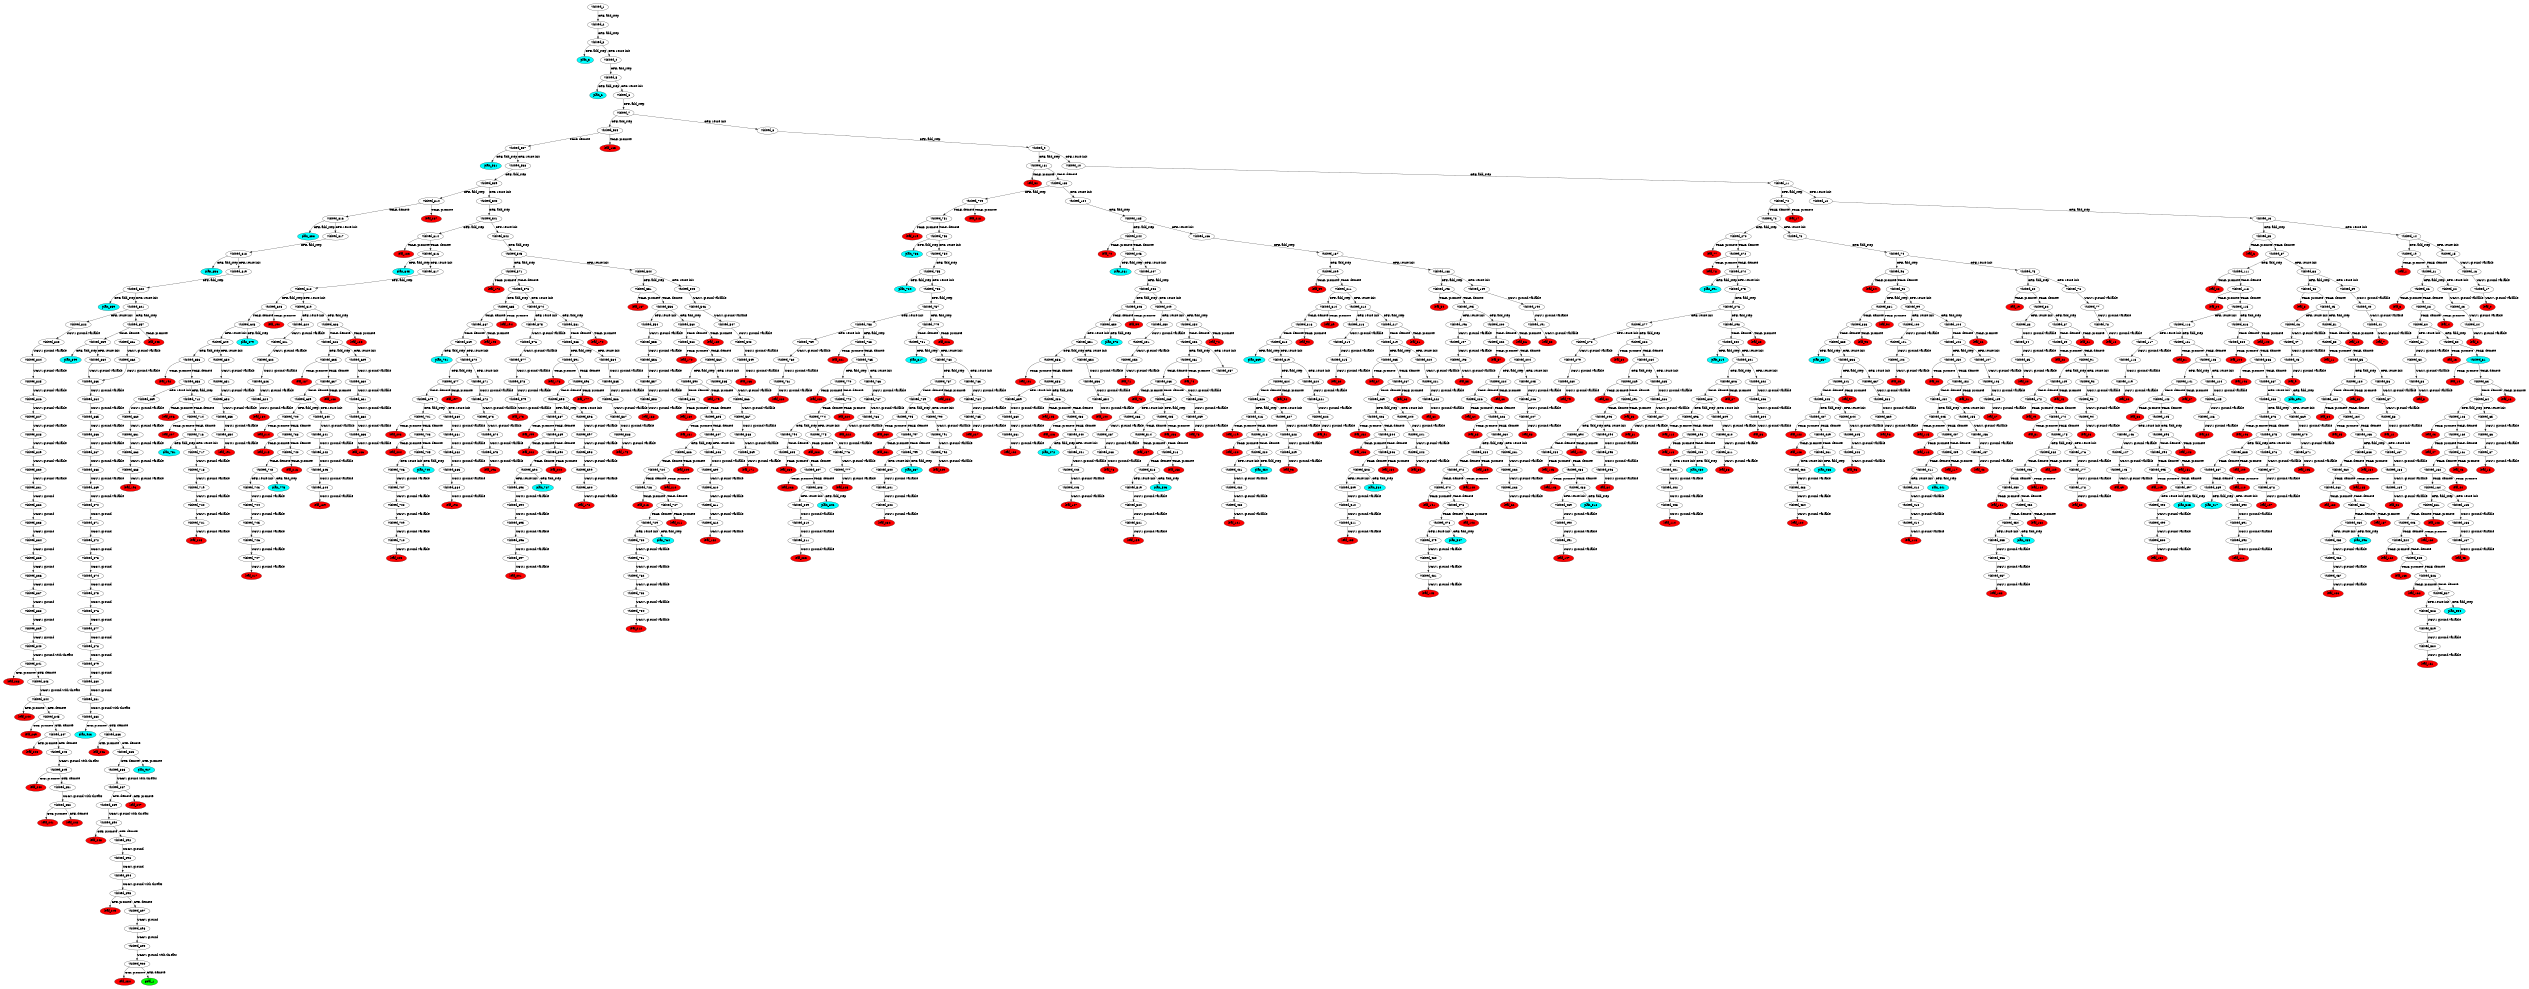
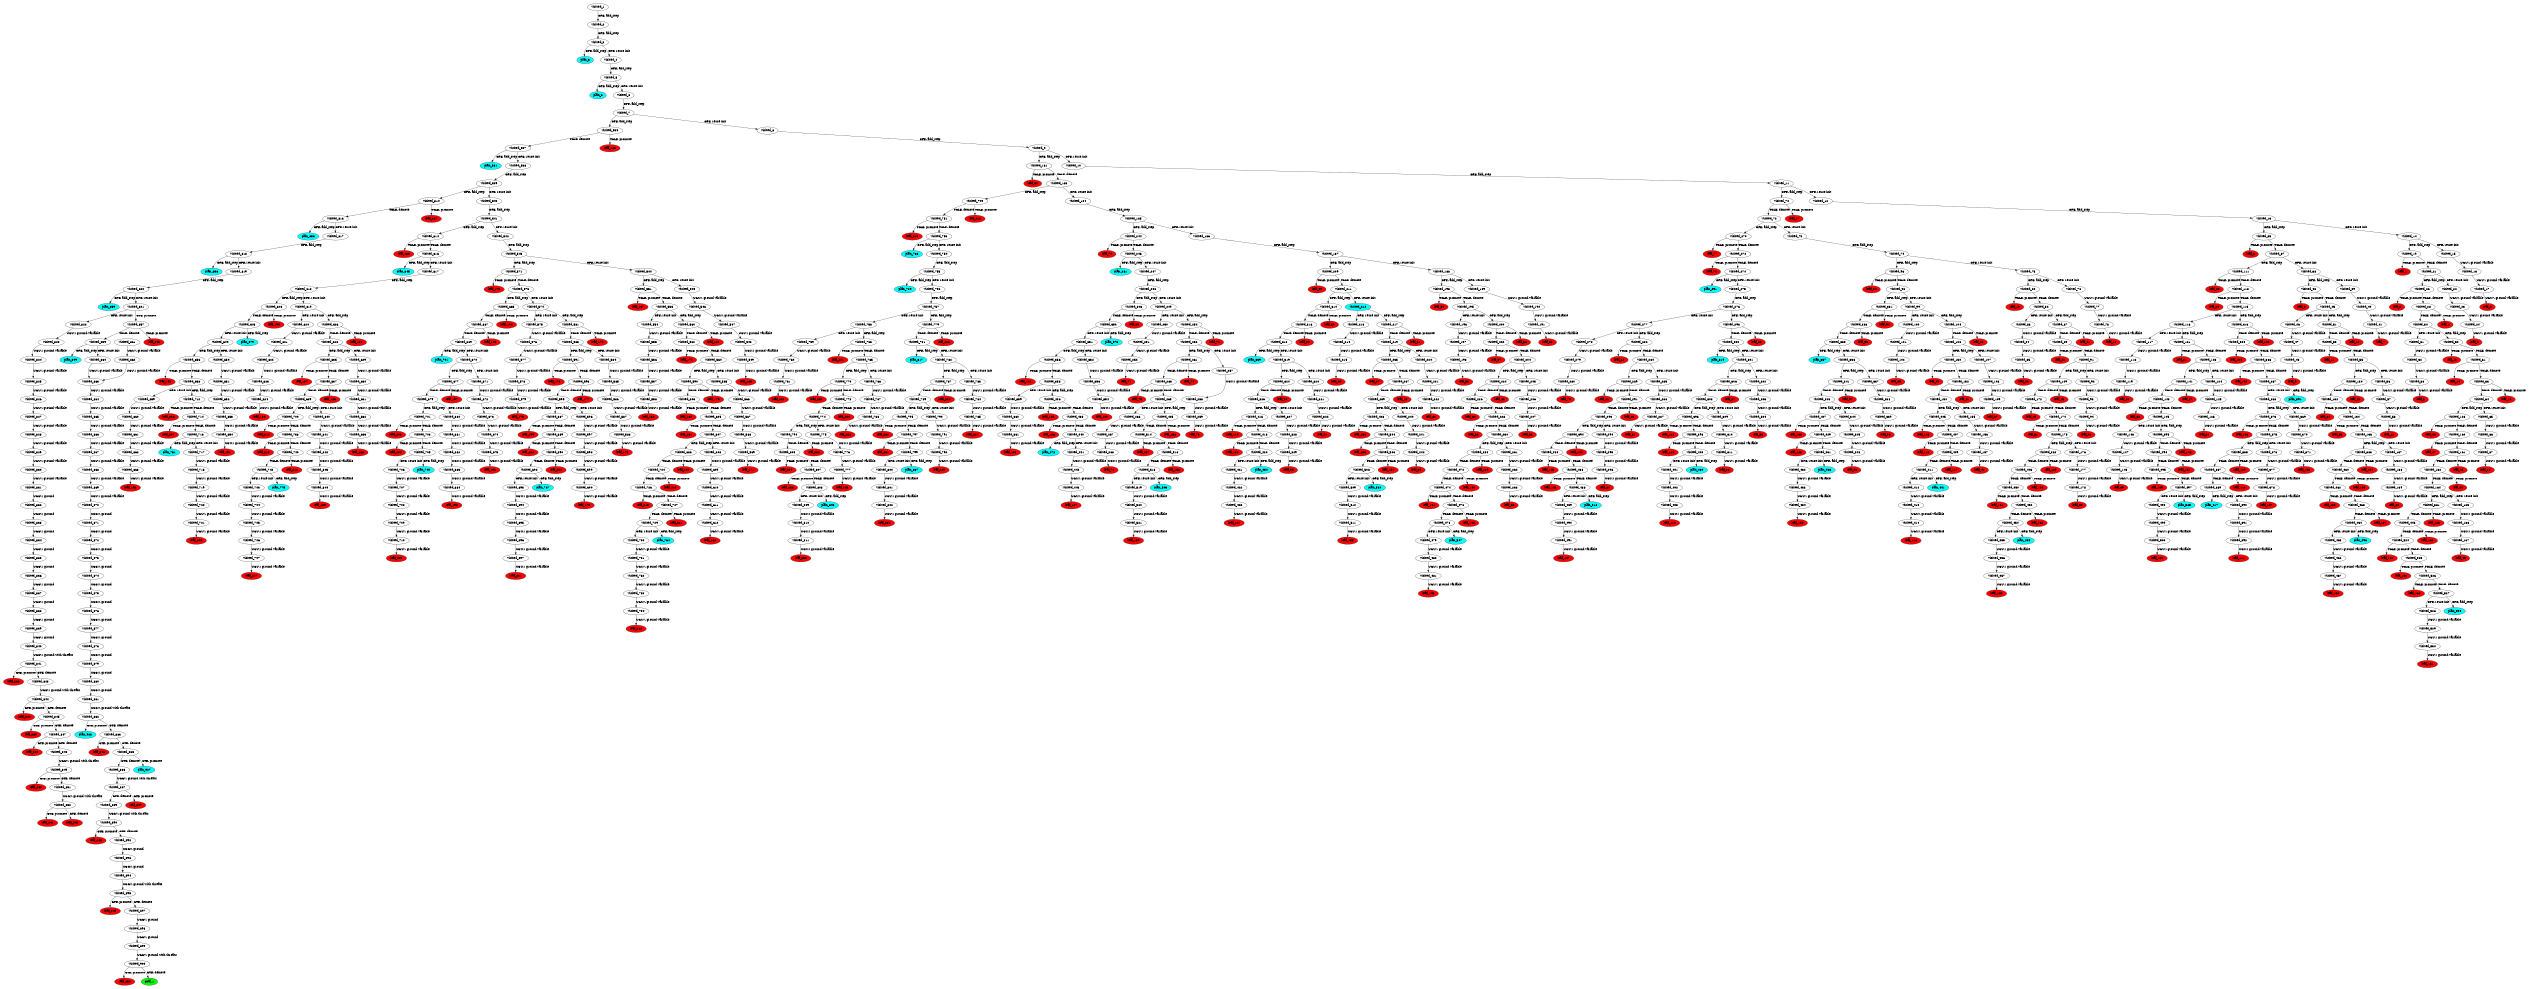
(1358, 307) -> (1358, 307)
(146, 316) -> (146, 316)
(2478, 360) -> (2478, 360)
(1182, 388) -> (1223, 391)
